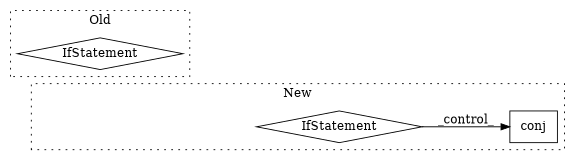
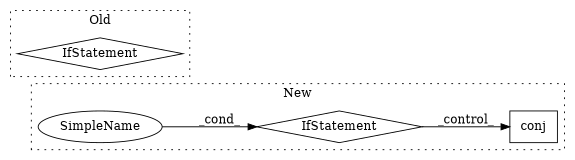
none -> (100, 127)
